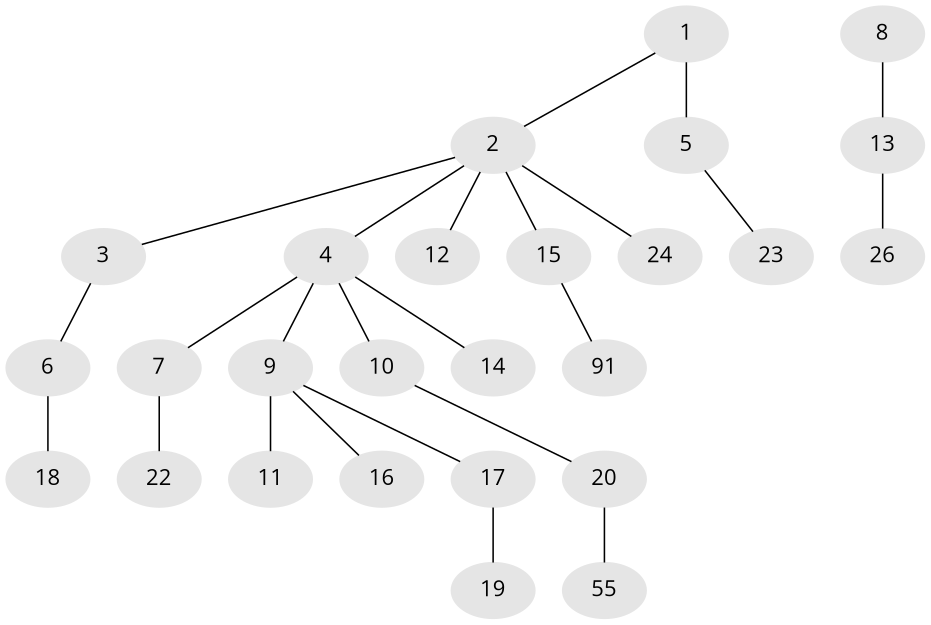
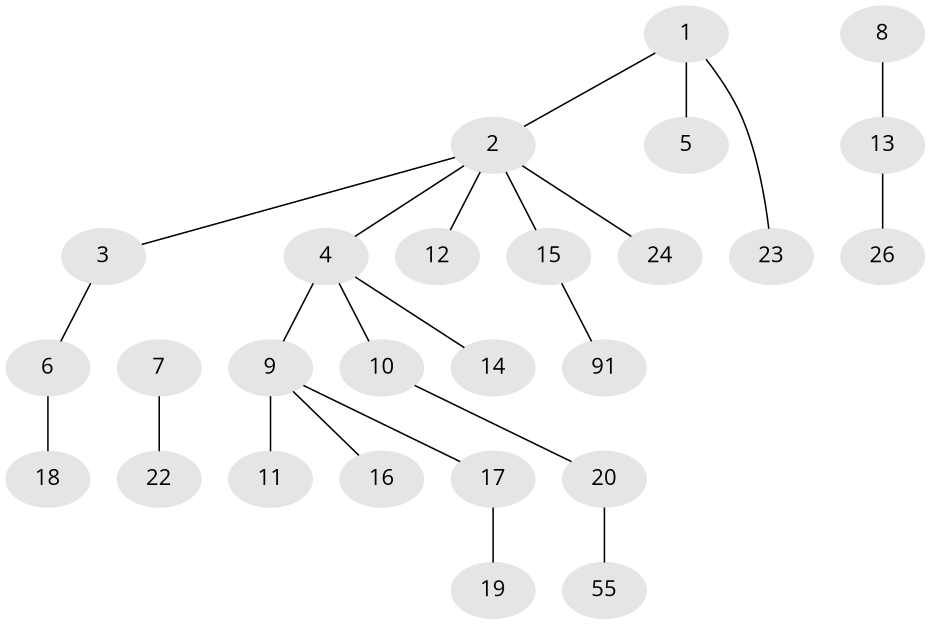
(729, 201) -> (750, 139)
(243, 312) -> none
